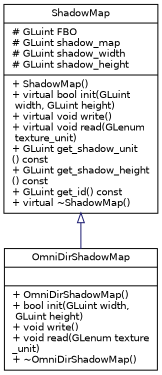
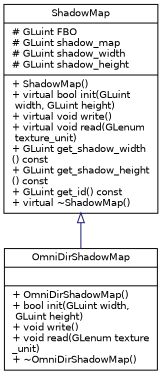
(75, 149) -> (79, 149)
